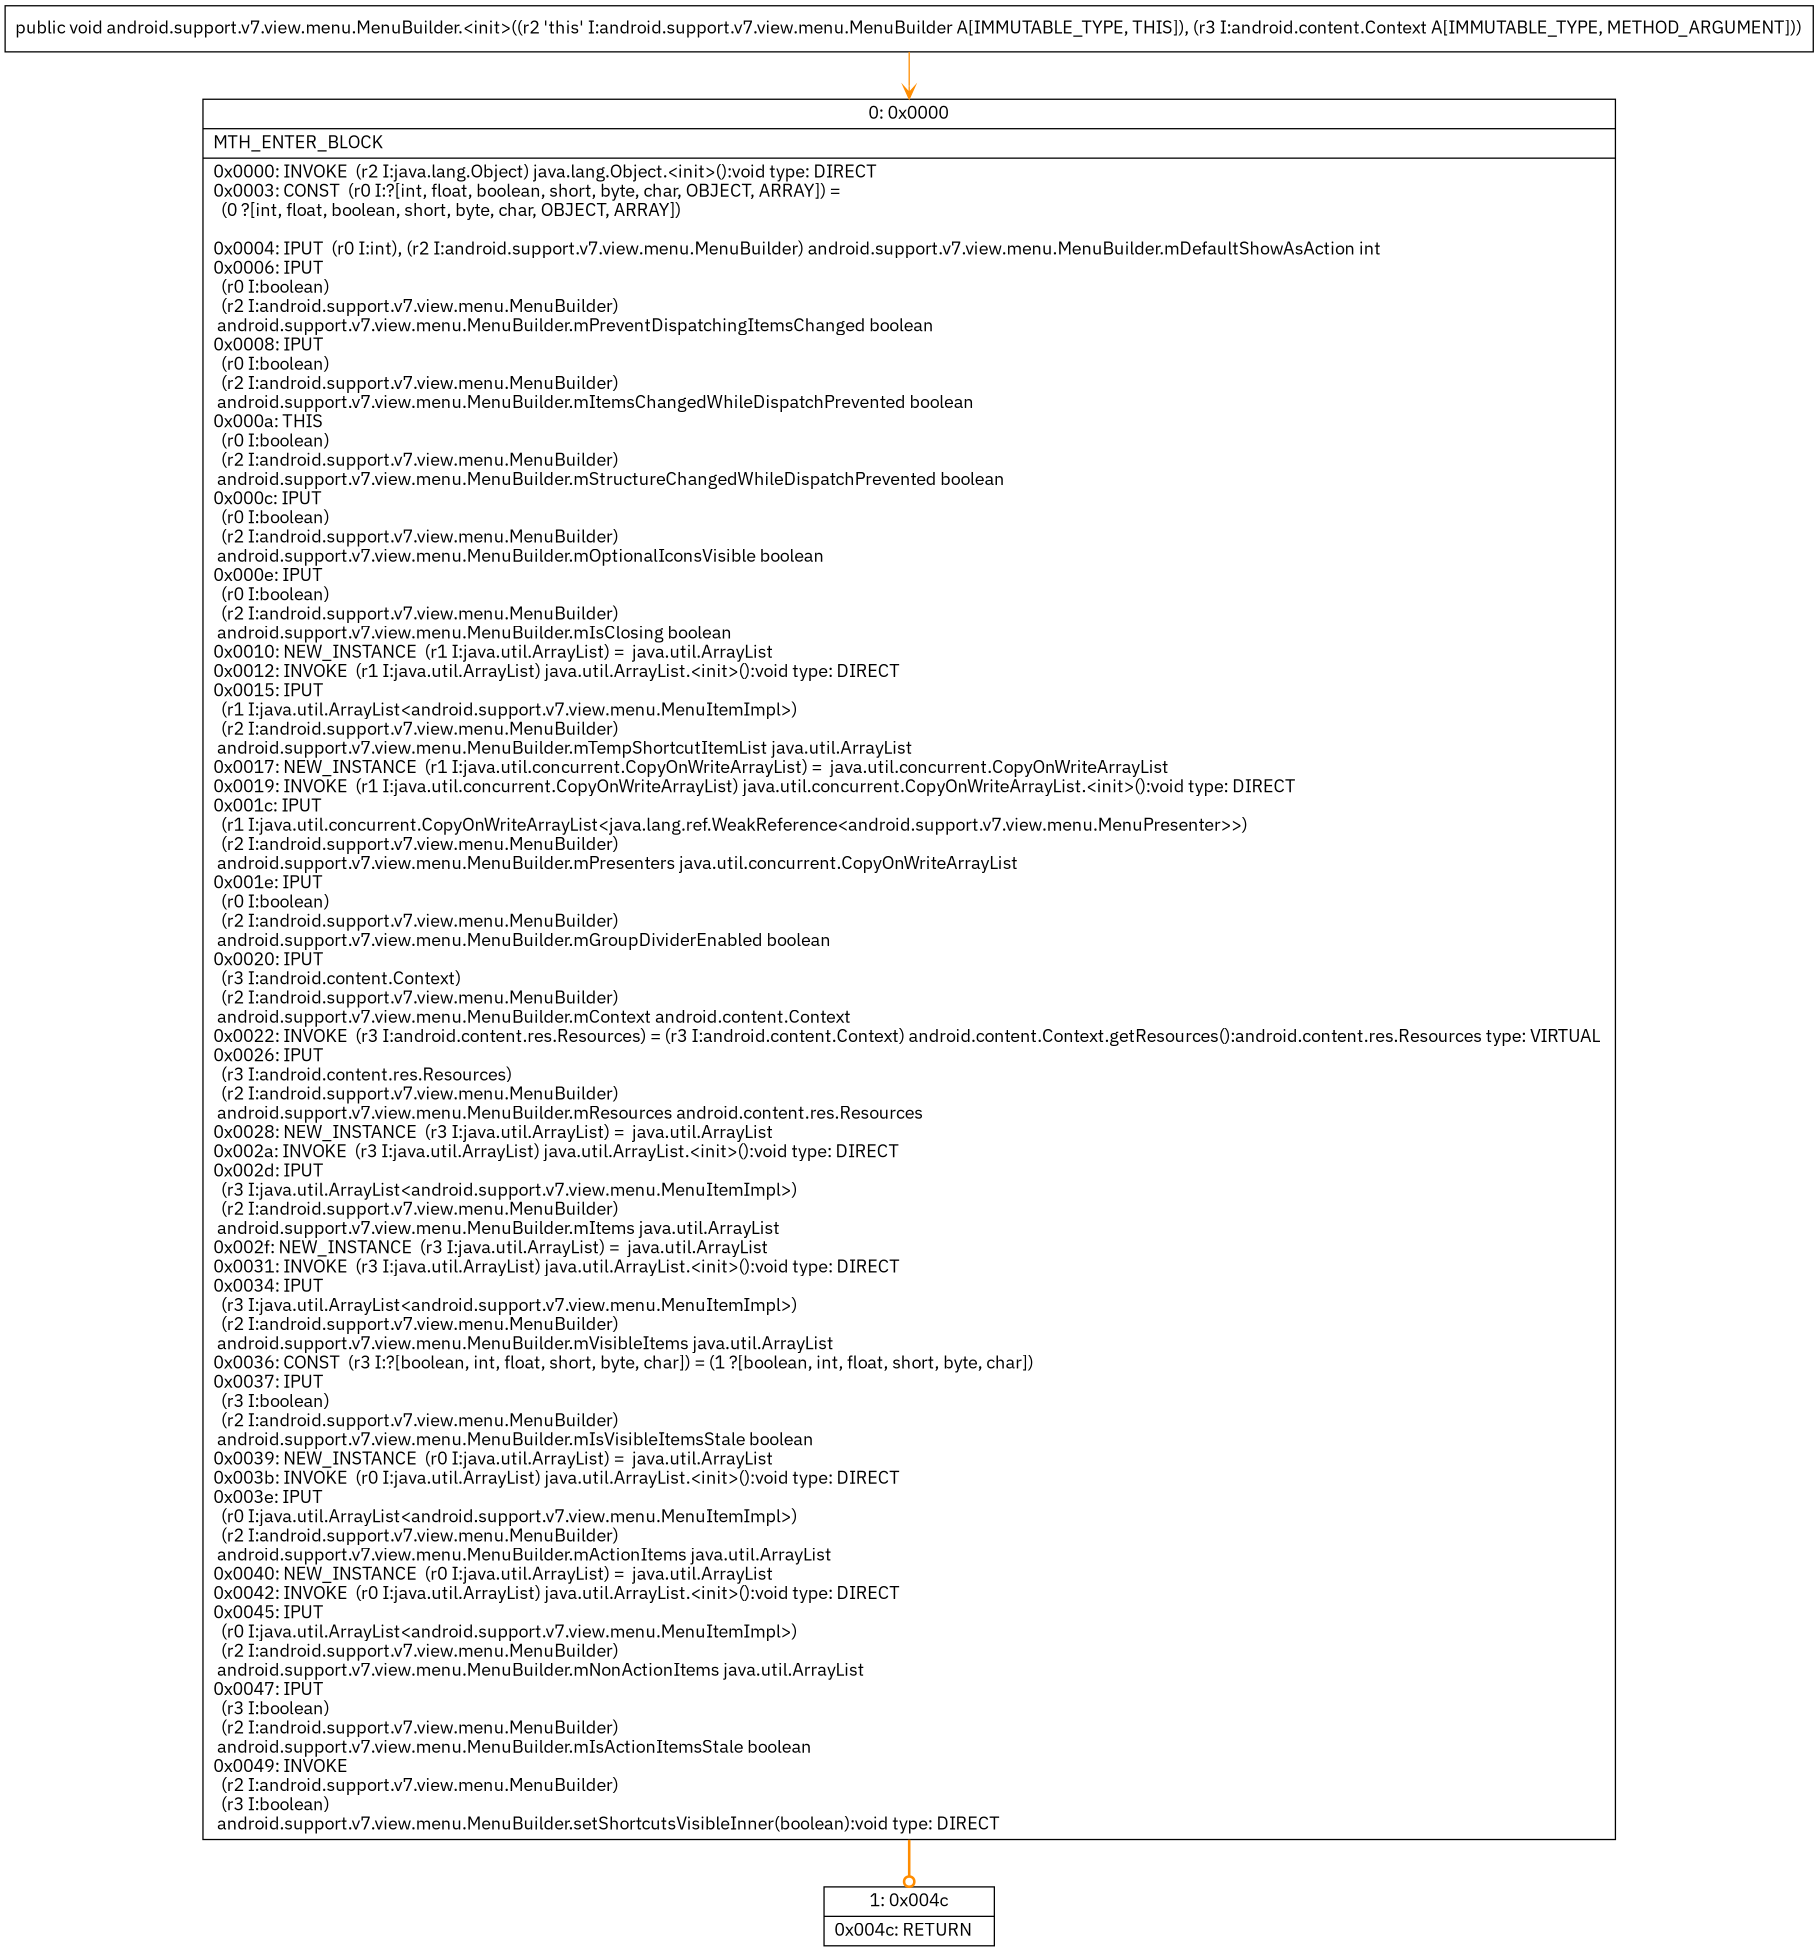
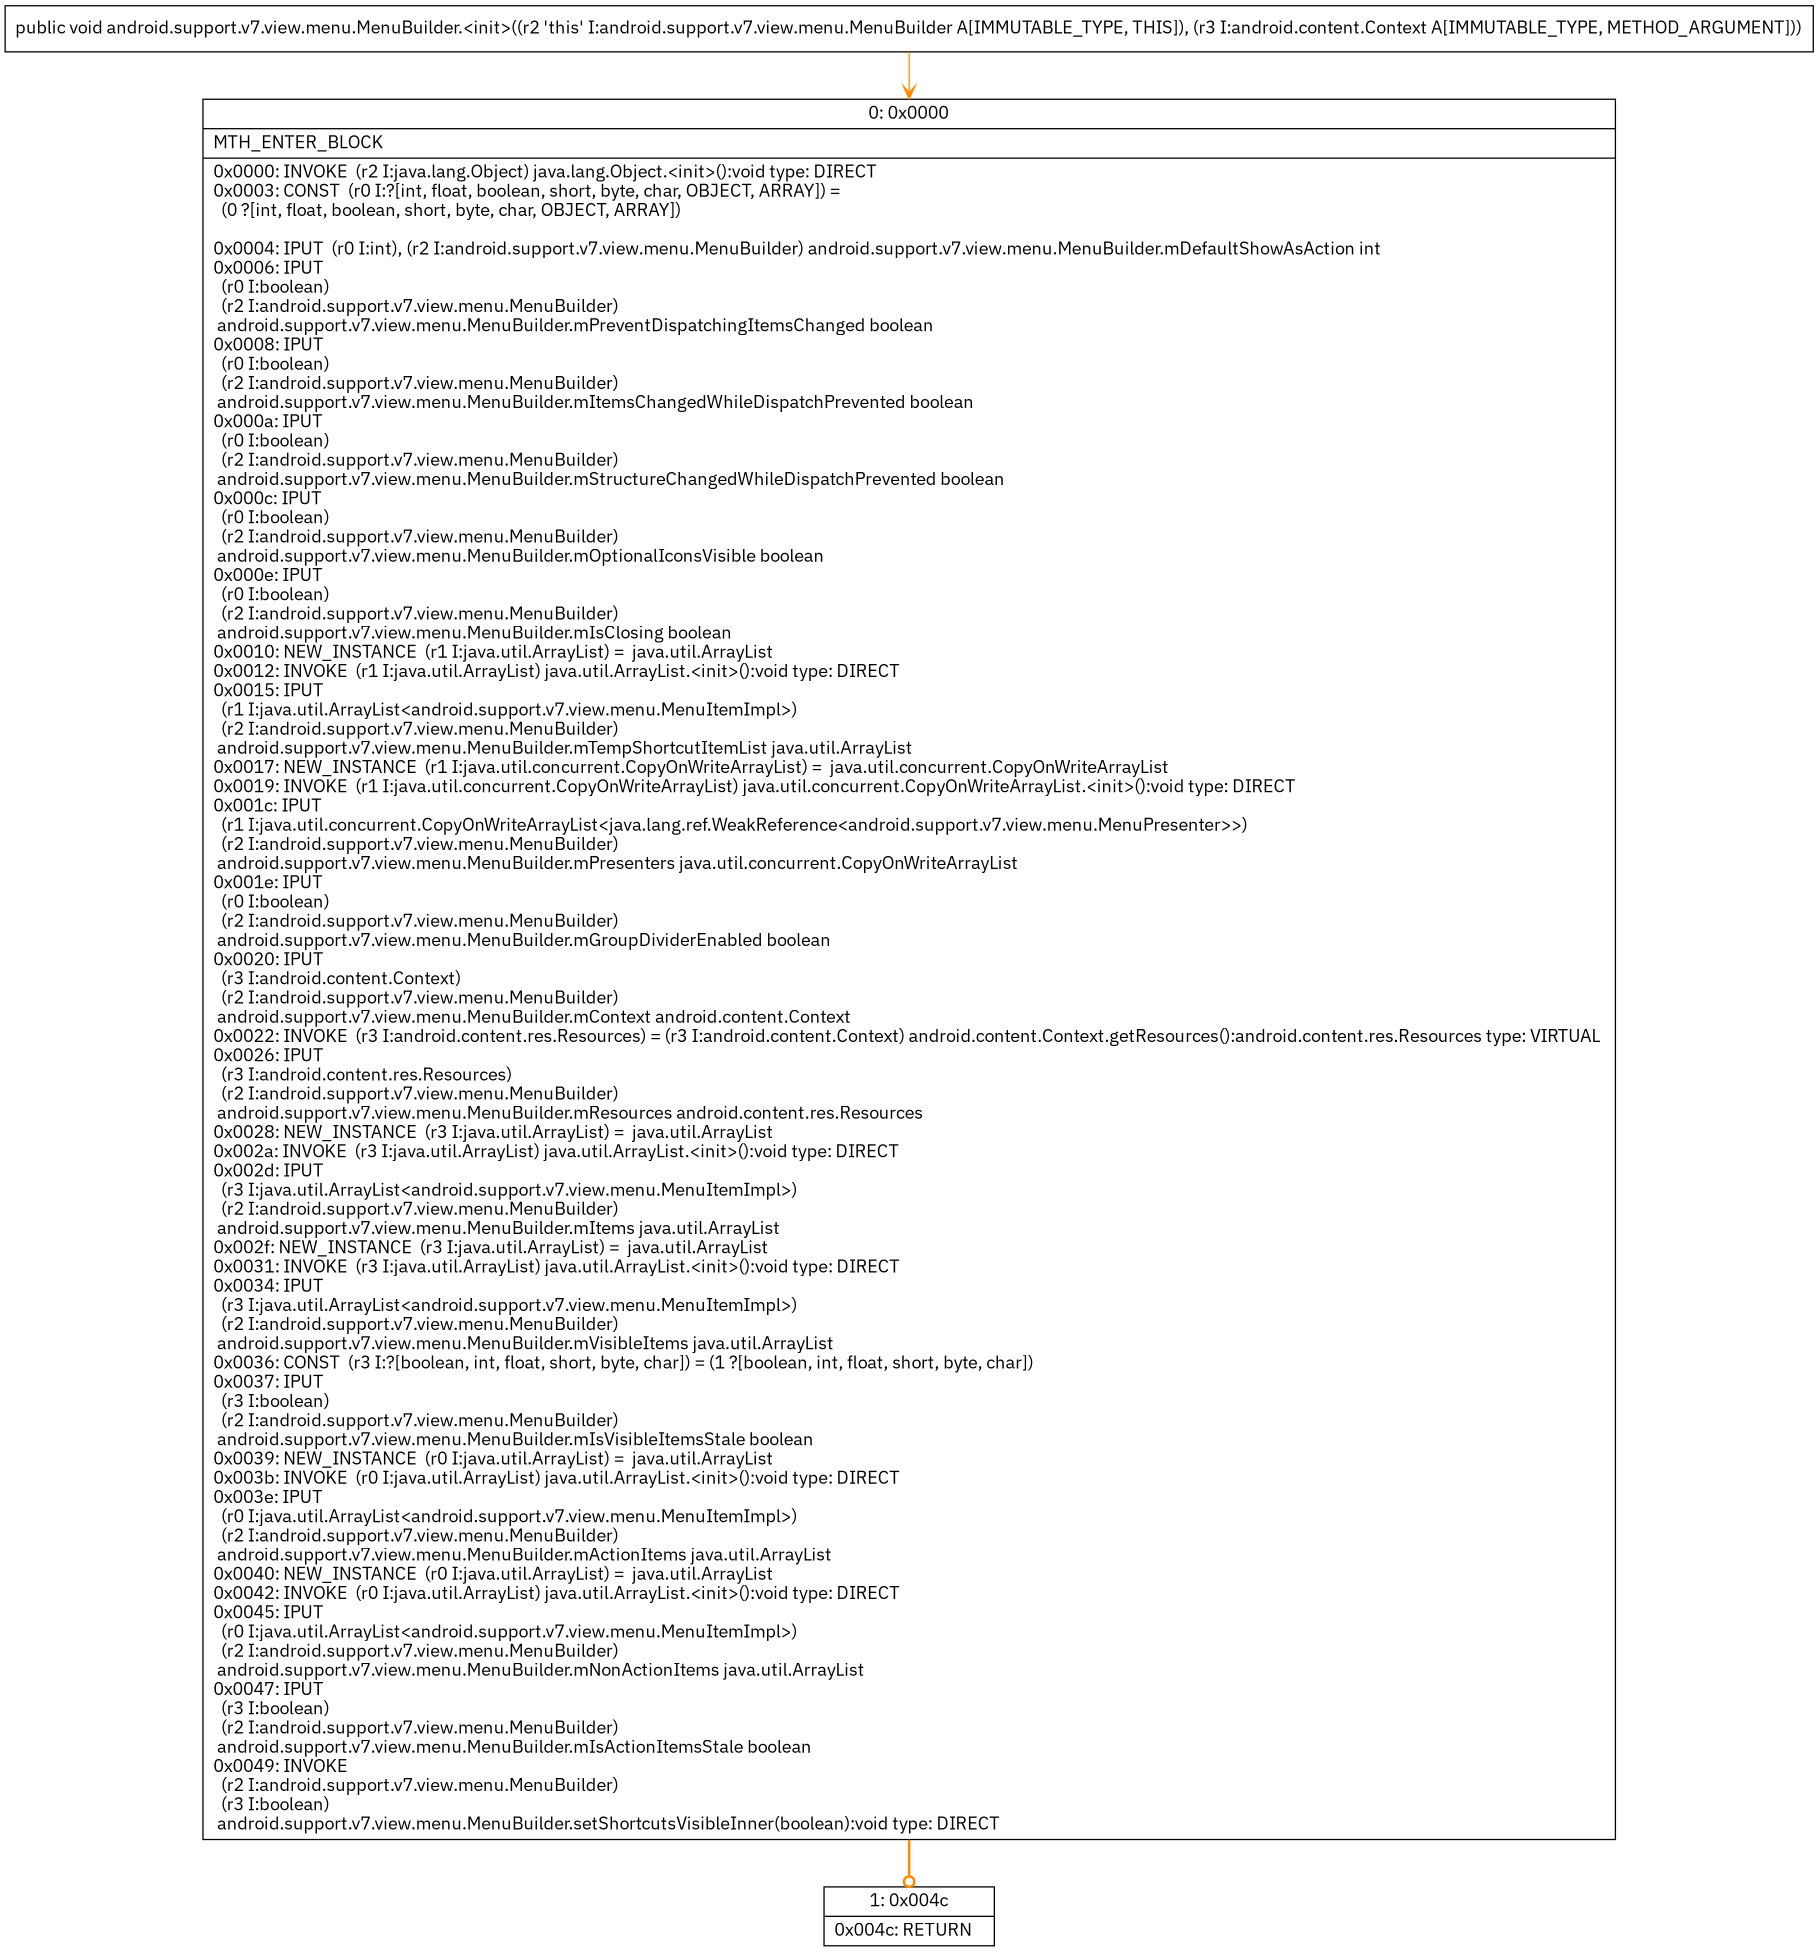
(272, 422) -> (272, 422)
